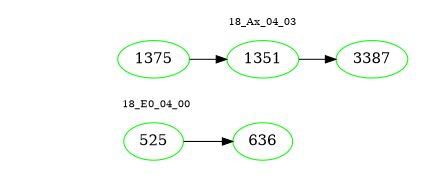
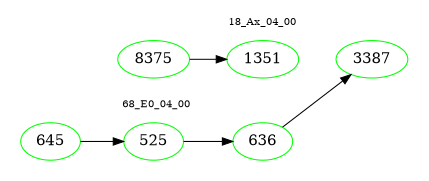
(263, 22) -> (263, 22)
(154, 59) -> (154, 59)
(312, 59) -> (313, 104)
(157, 105) -> (157, 105)
none -> (51, 141)
